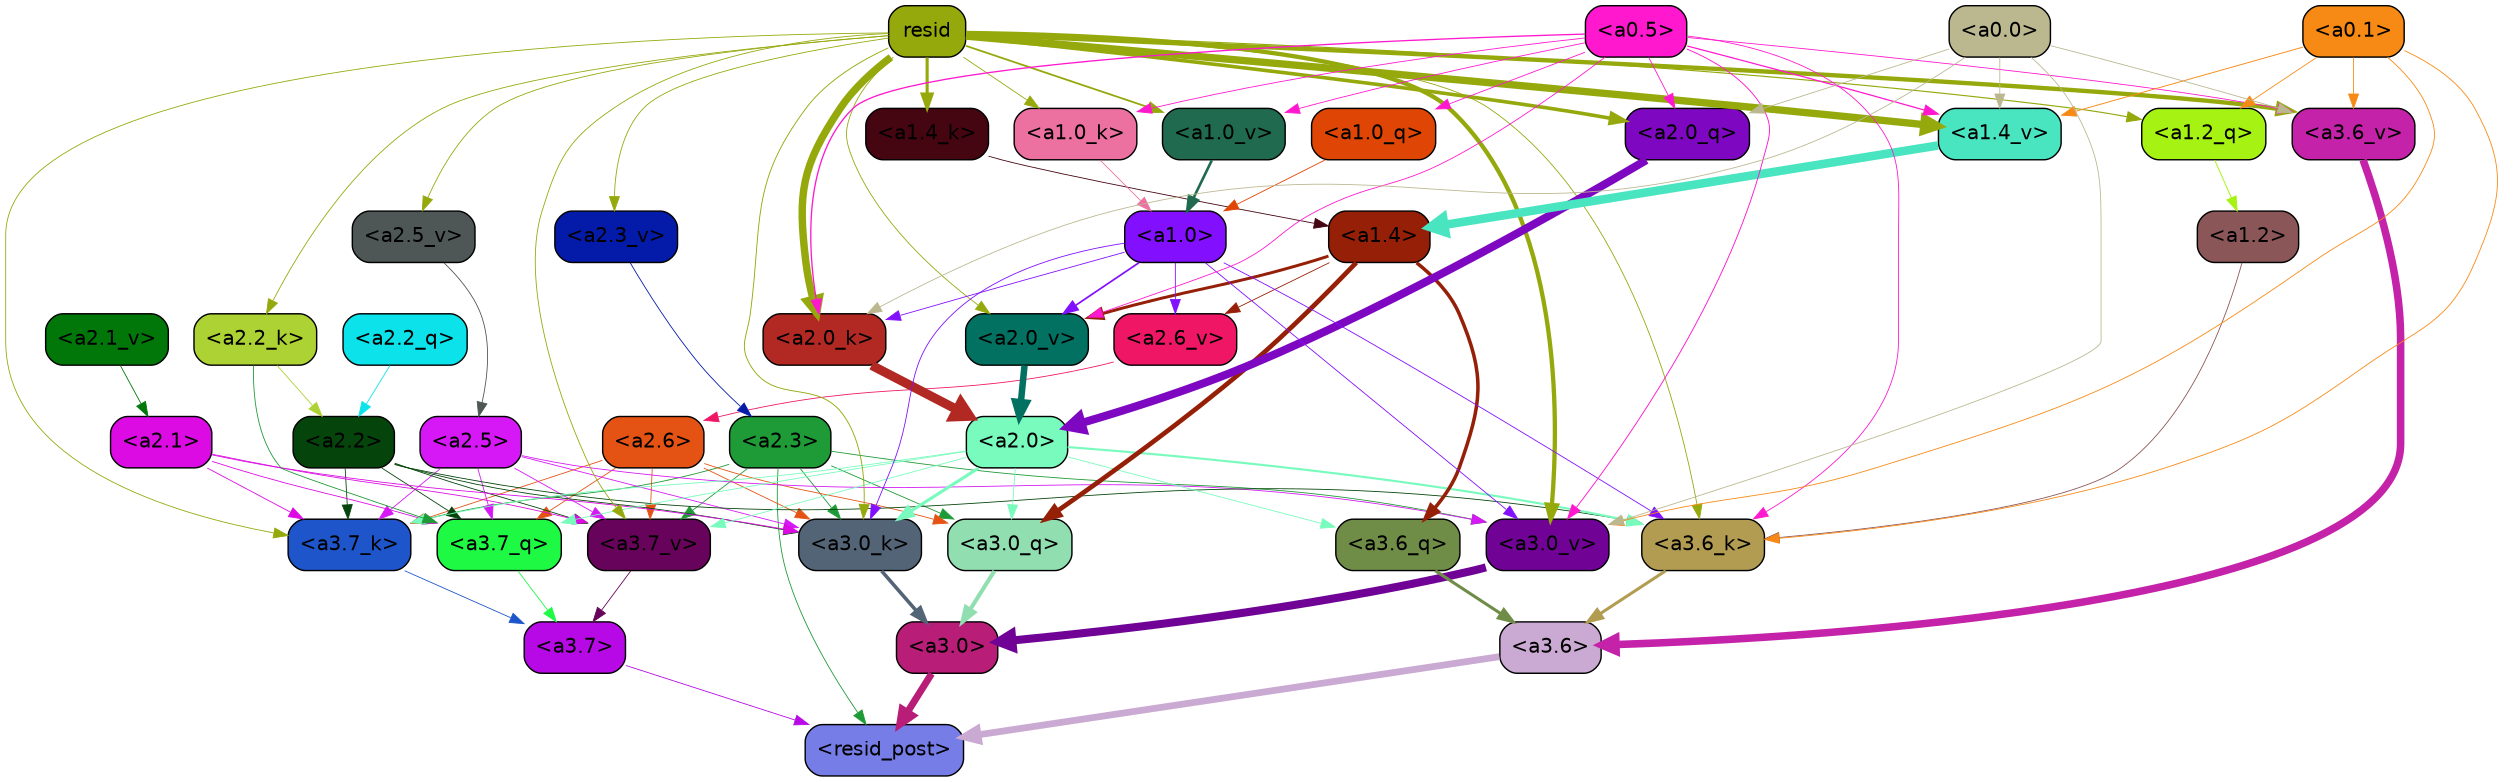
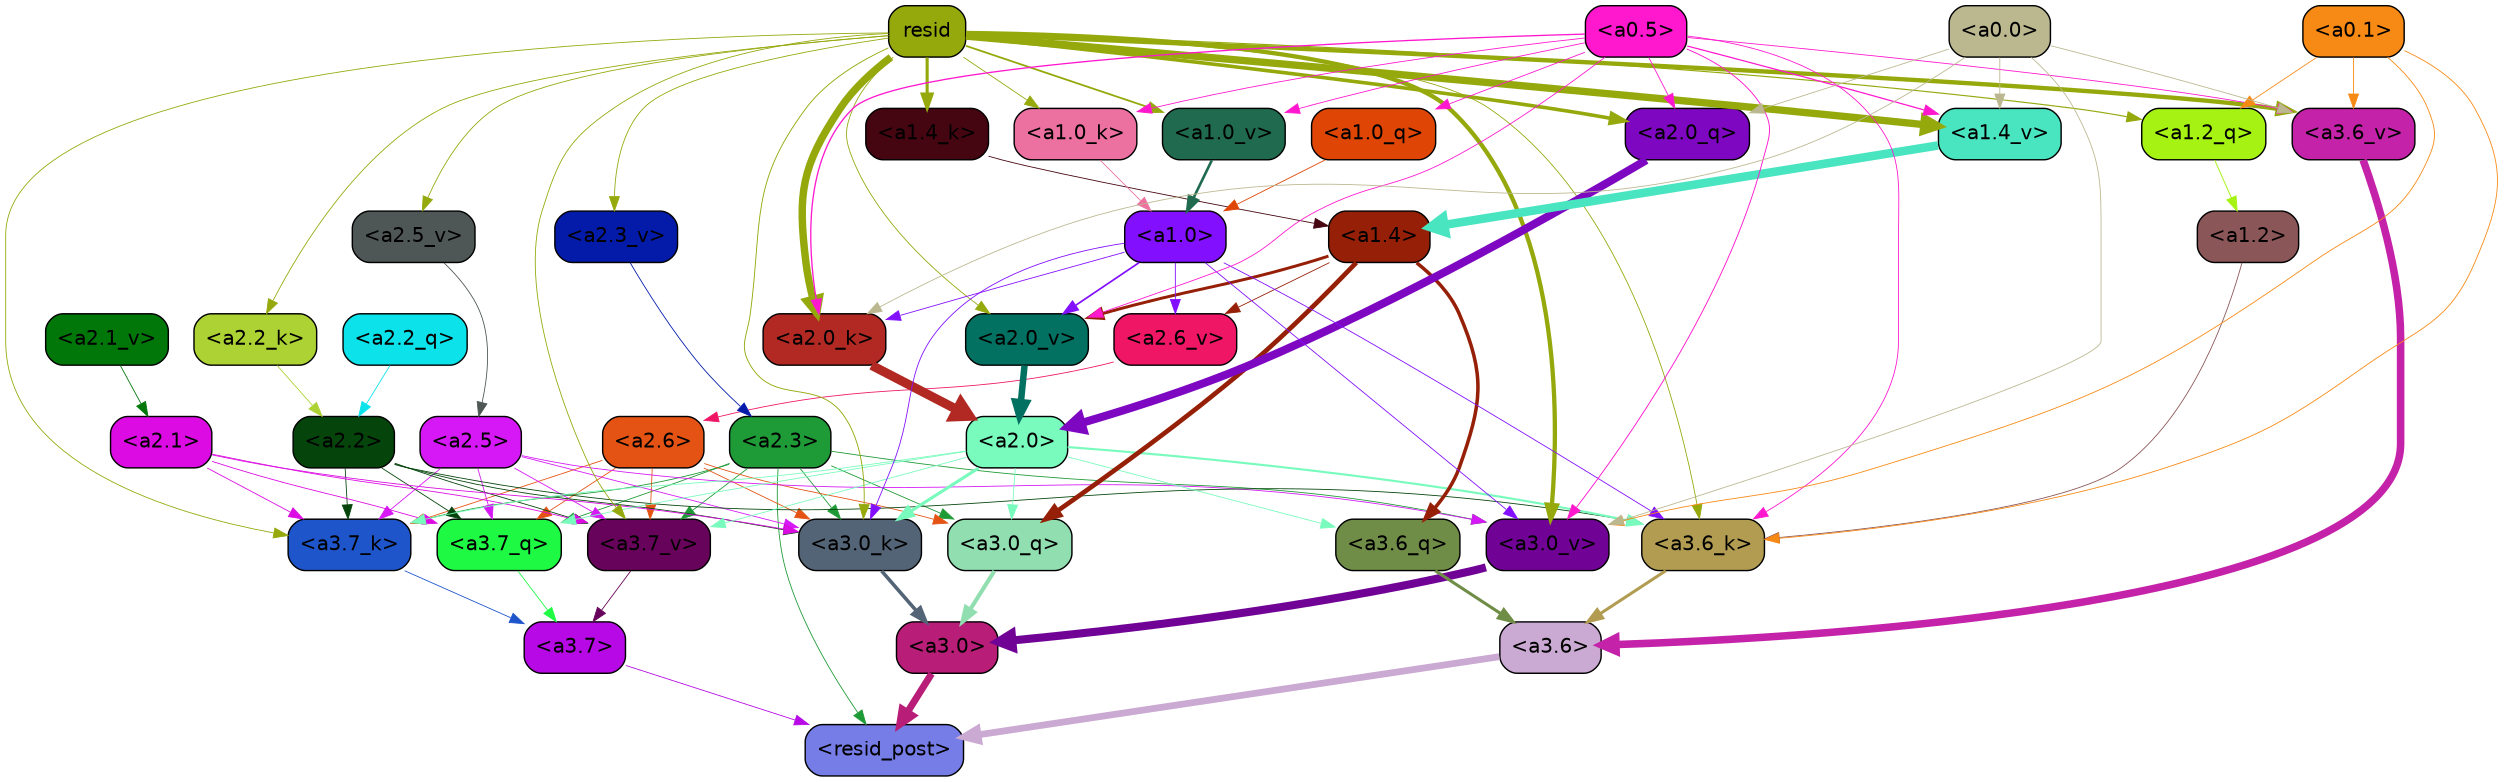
(2201, 76) -> none
(271, 453) -> (653, 491)
